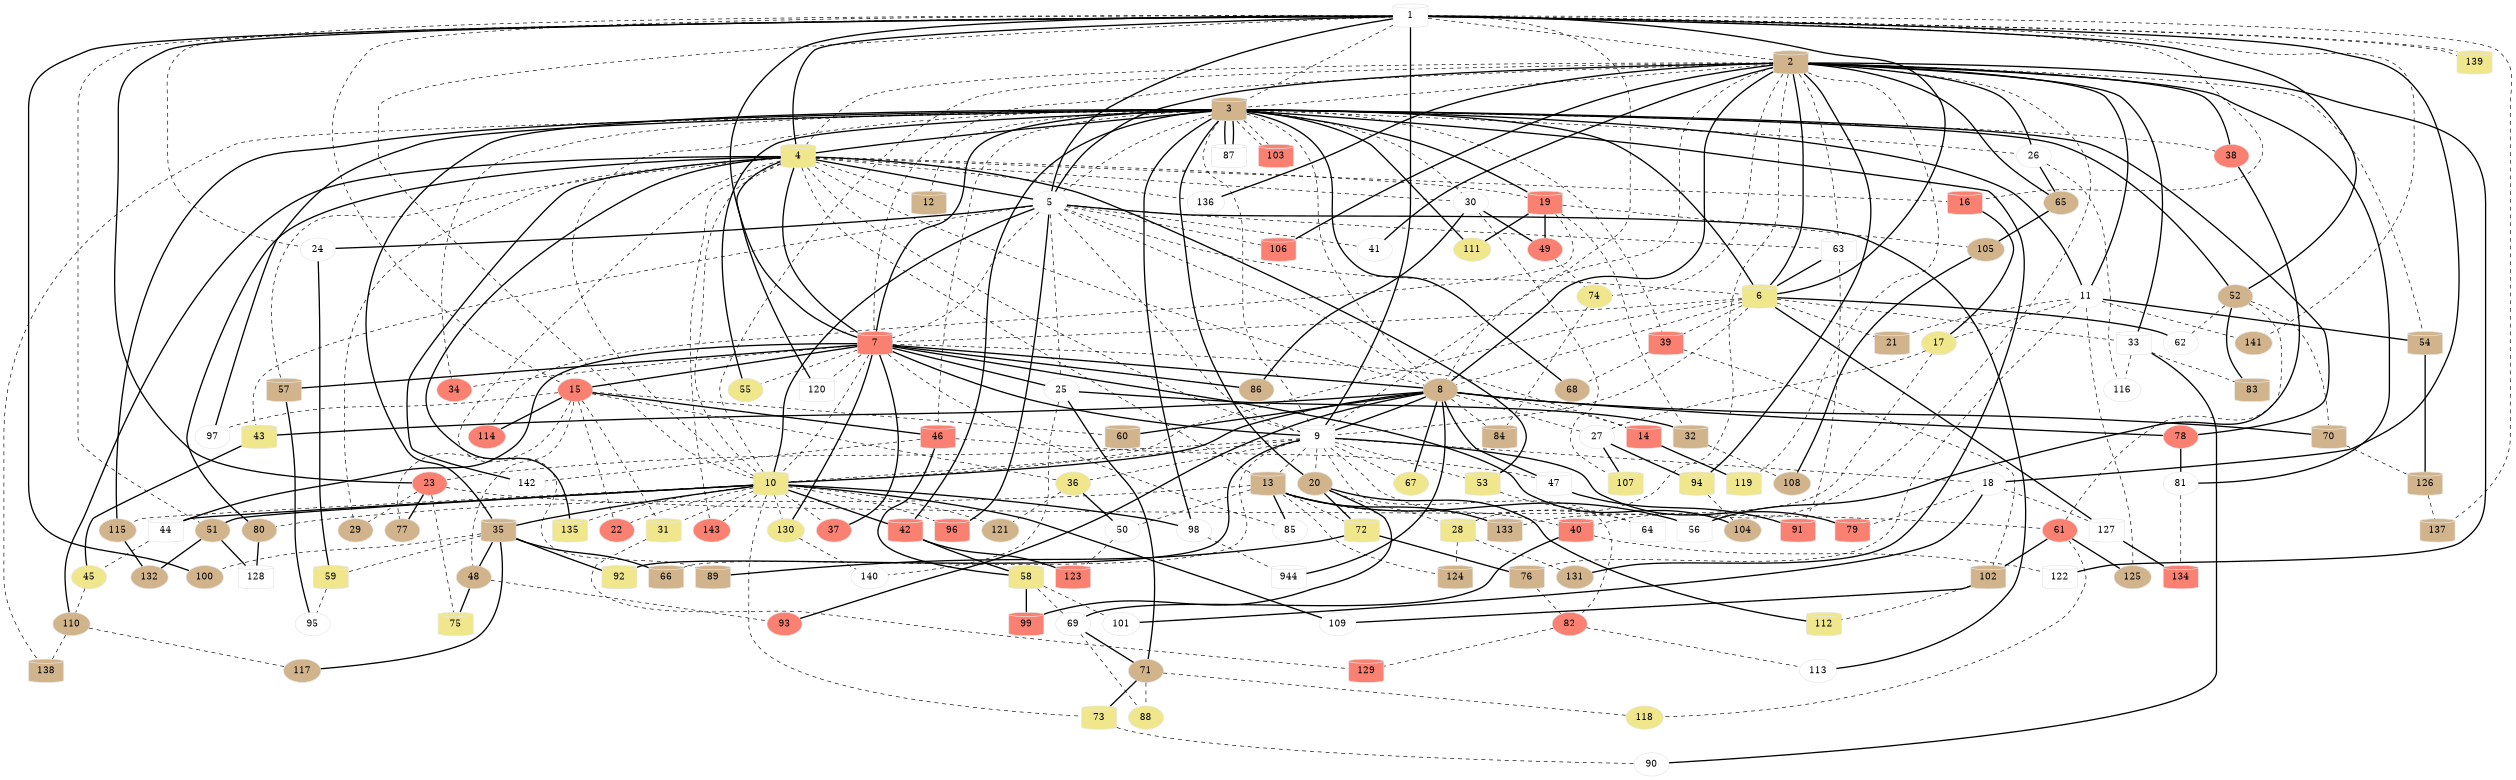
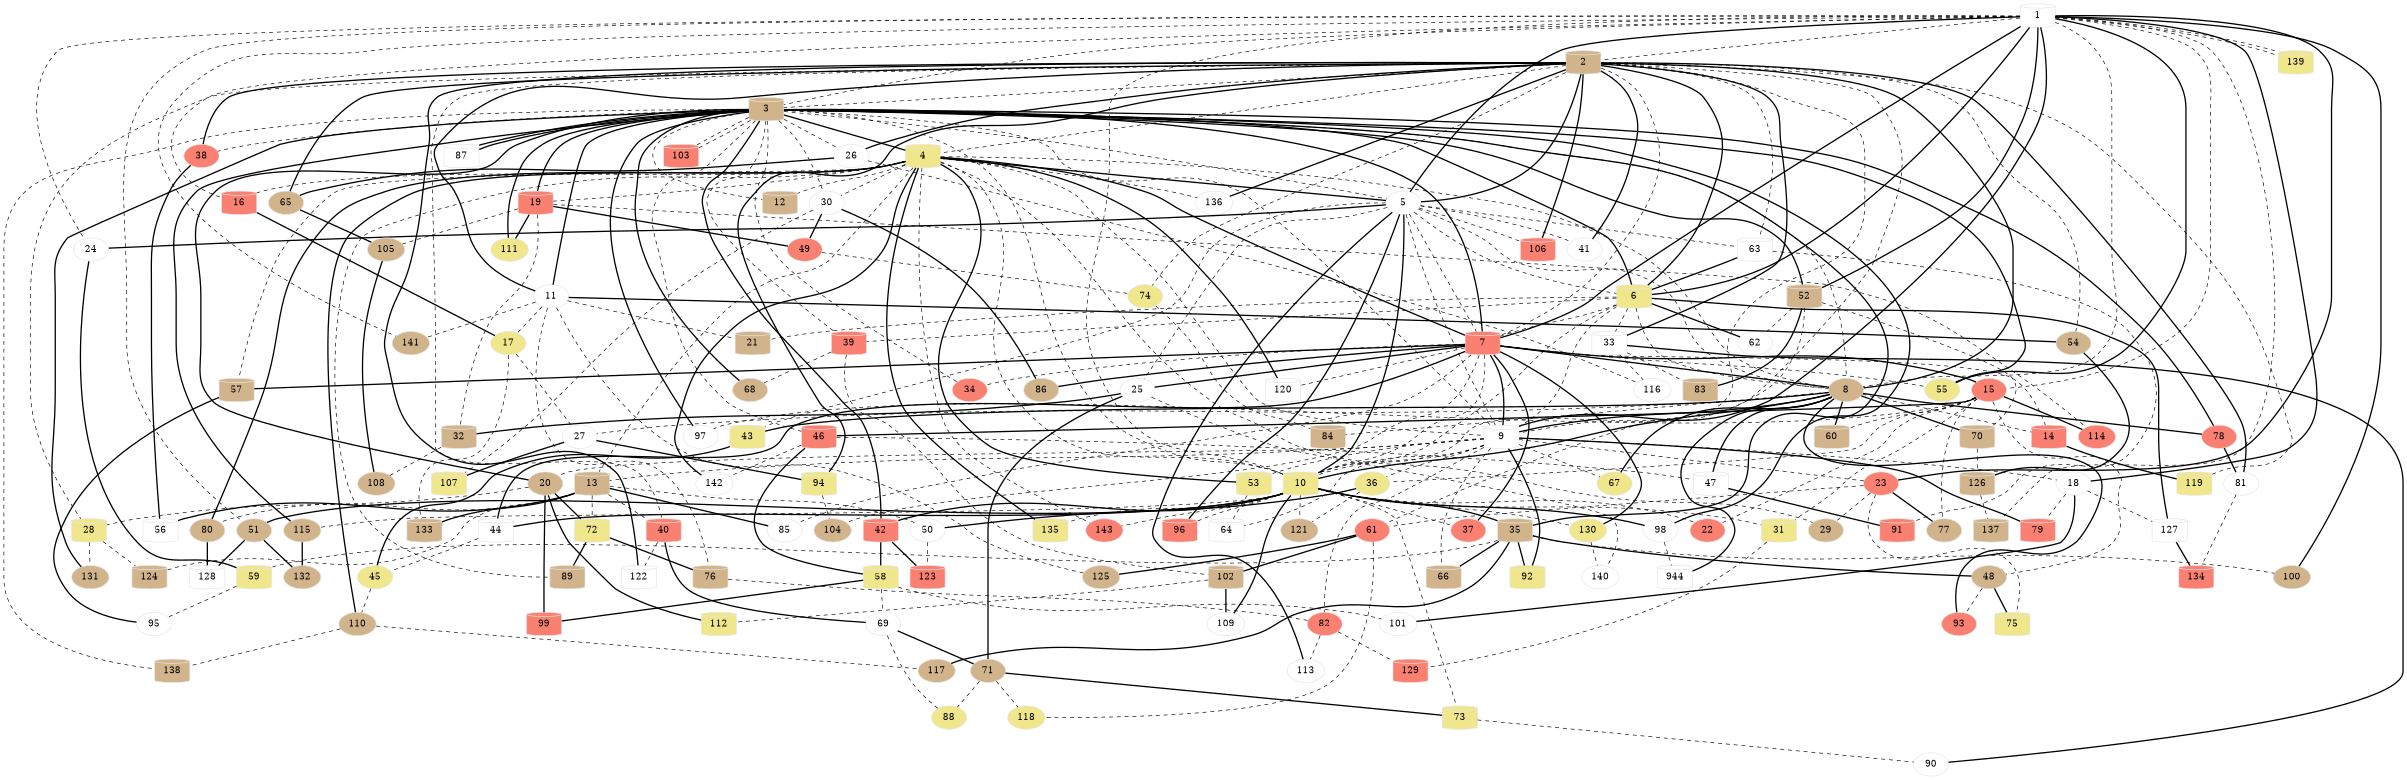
(1002, 31) -> (2186, 241)
(2235, 296) -> (1804, 296)
(2425, 343) -> (2073, 343)
(1276, 409) -> (1198, 475)
